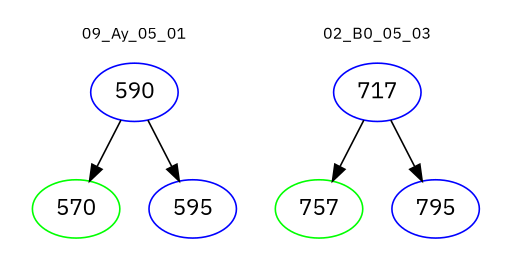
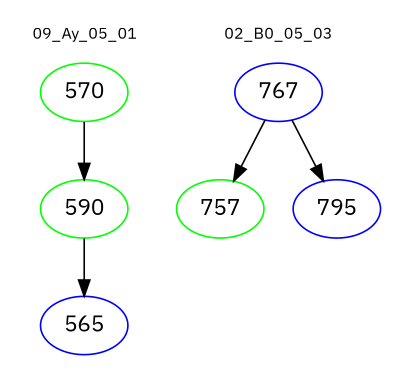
(134, 92) -> (84, 209)
(377, 92) -> (279, 92)
(109, 143) -> (84, 143)
(193, 209) -> (84, 326)
